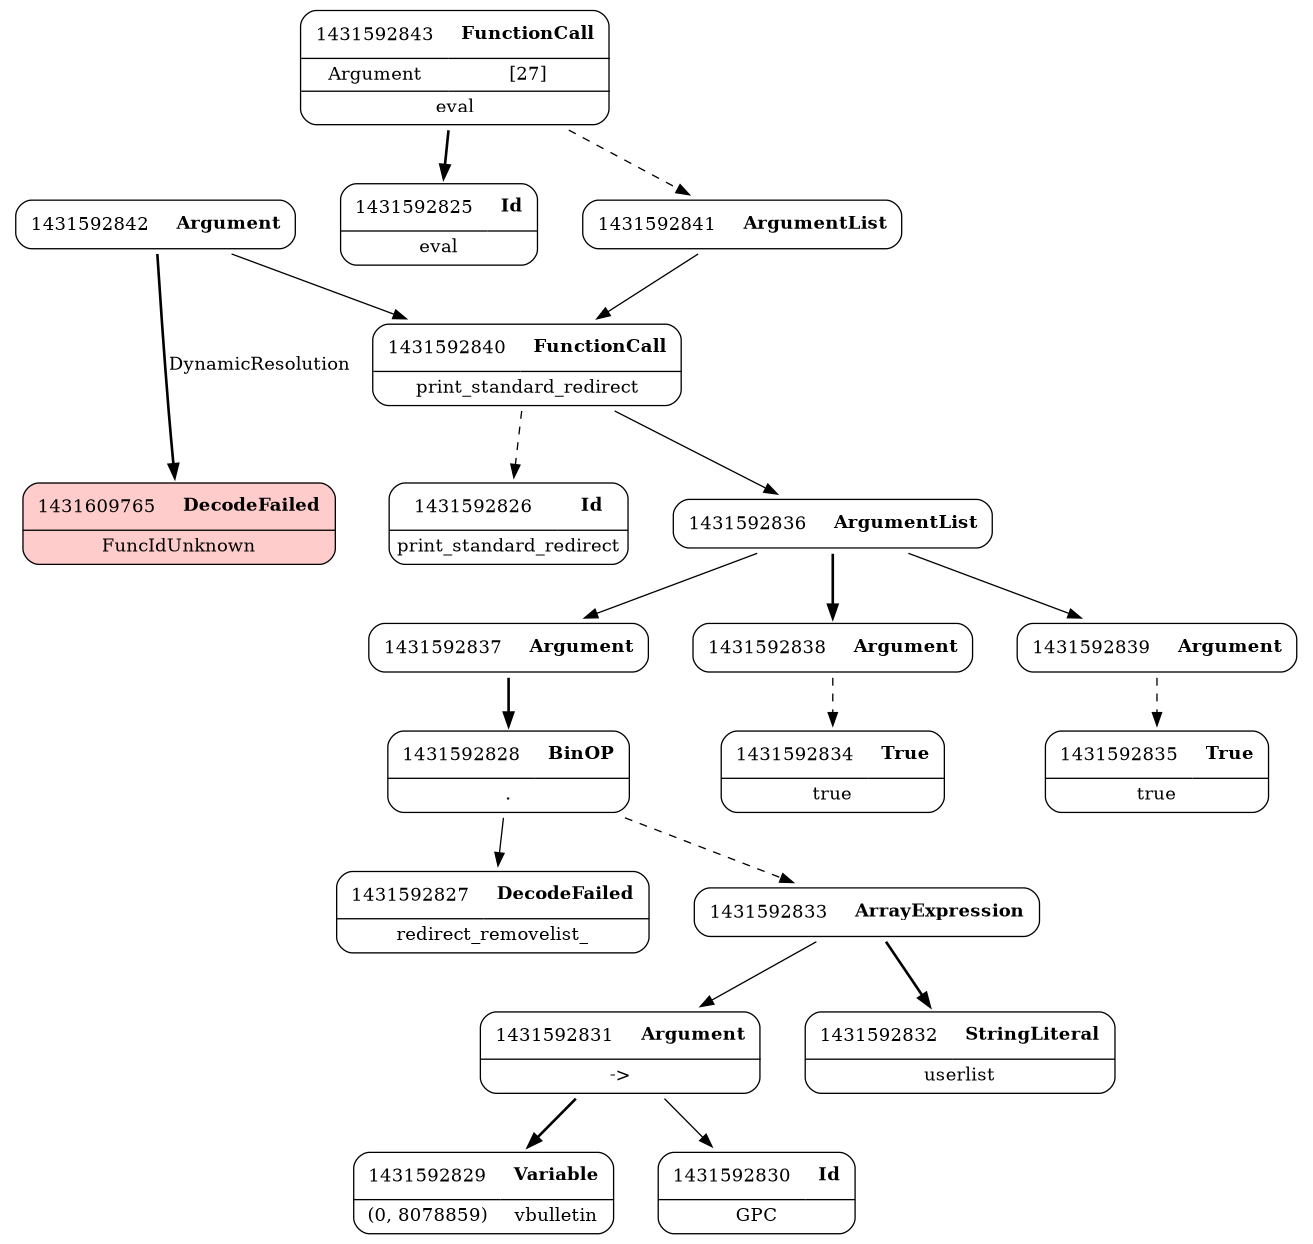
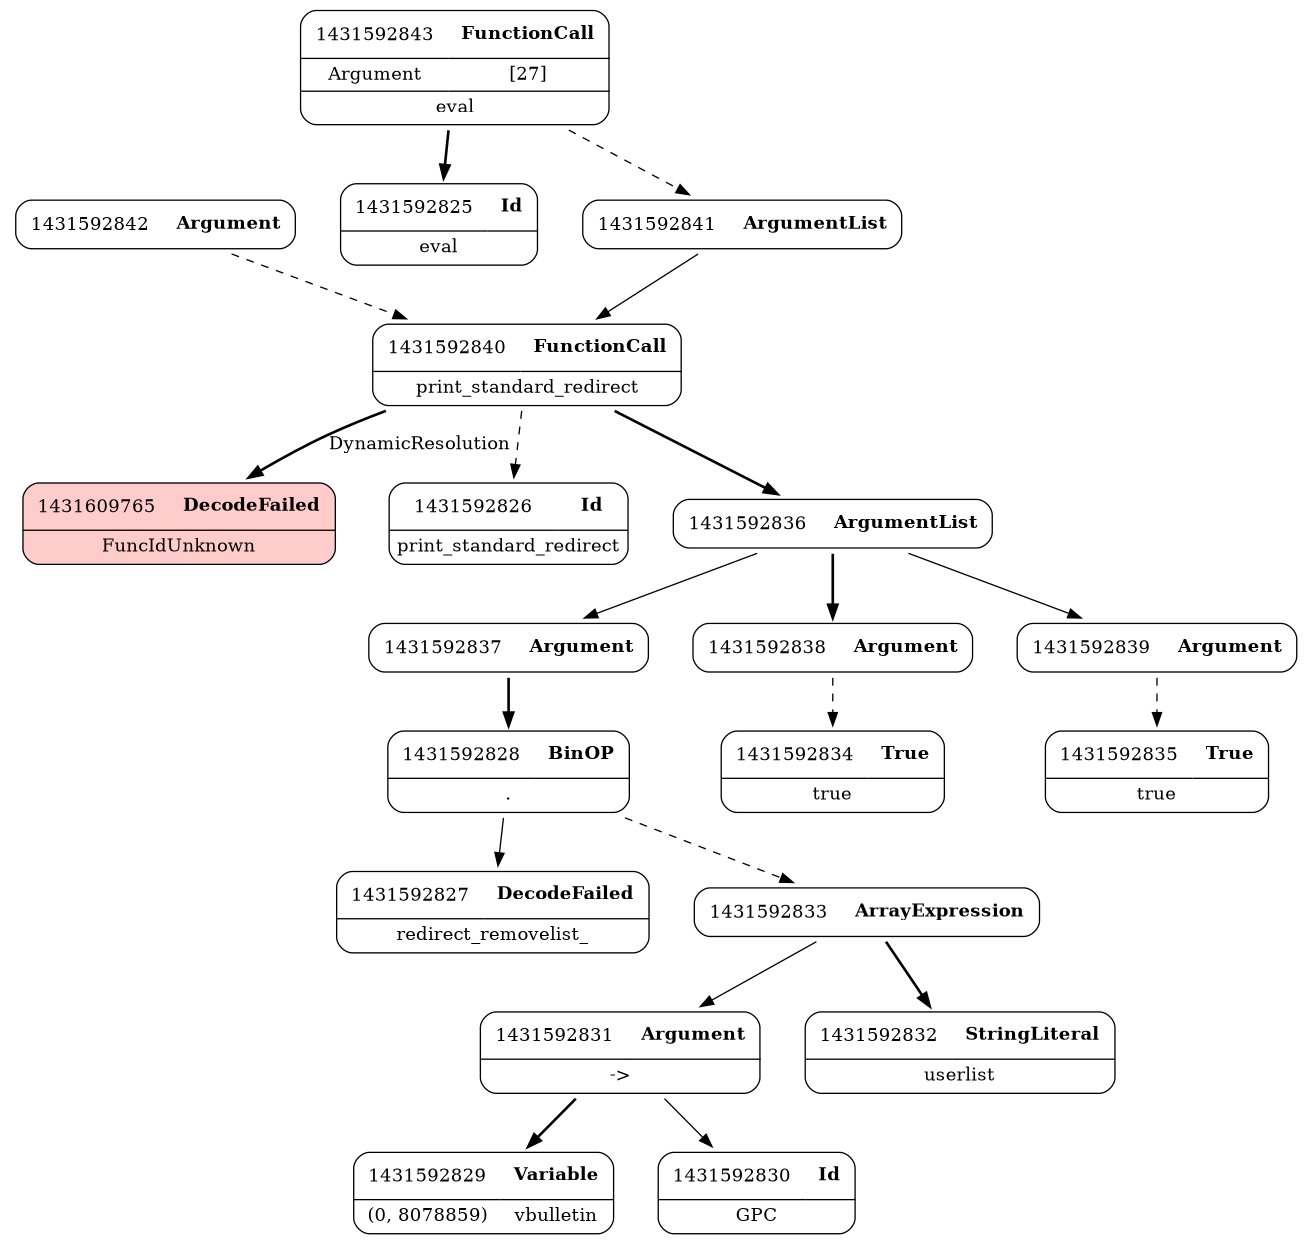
(313, 284) -> (313, 284)
(165, 359) -> (322, 438)
(690, 449) -> (690, 449)
